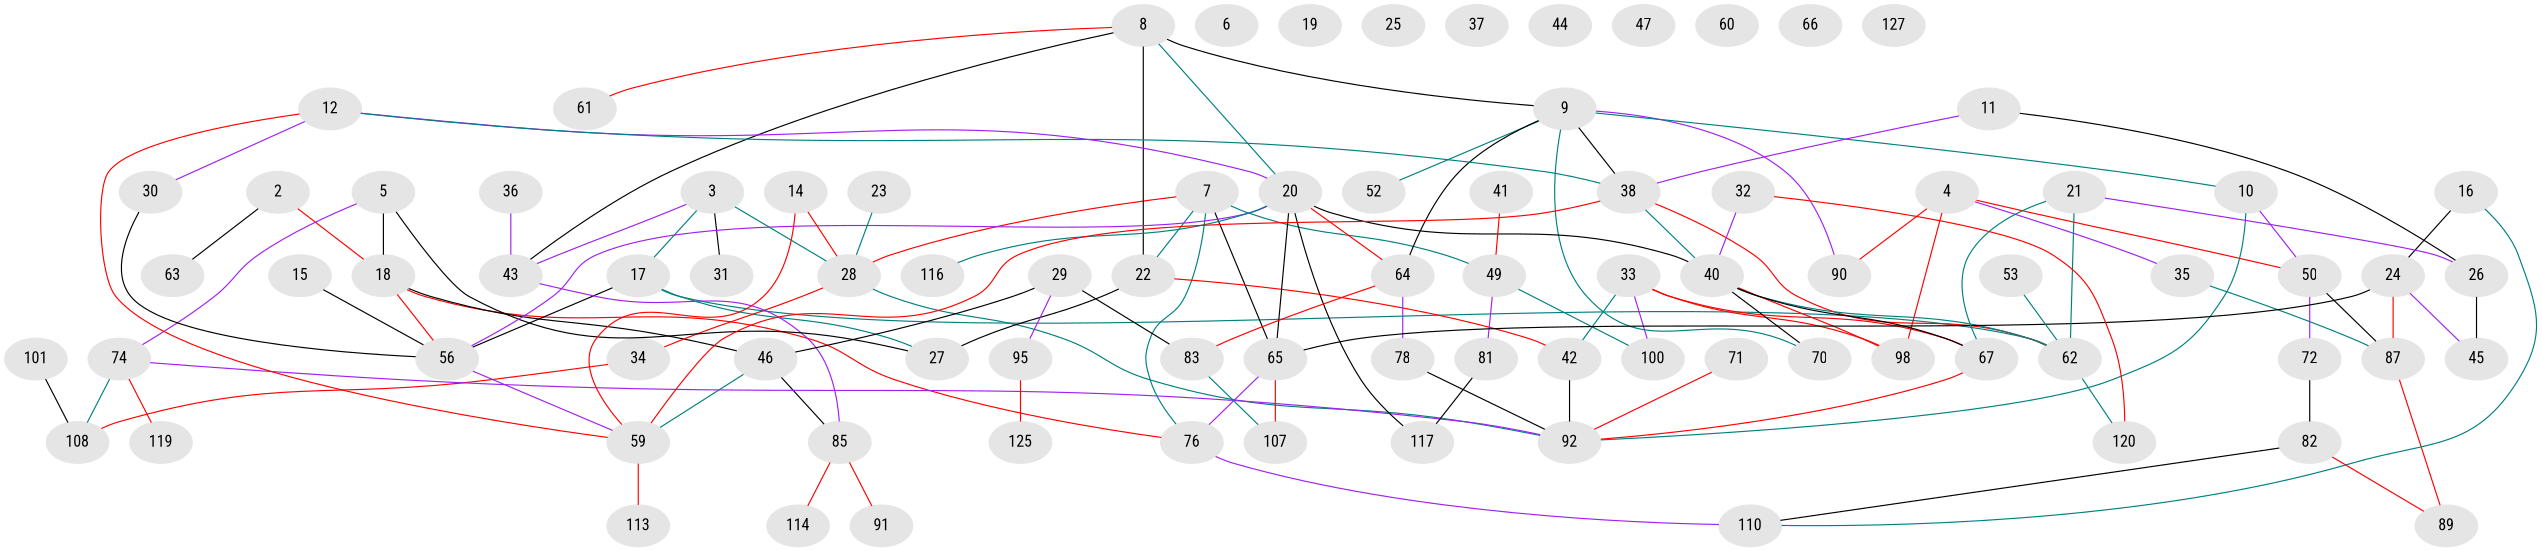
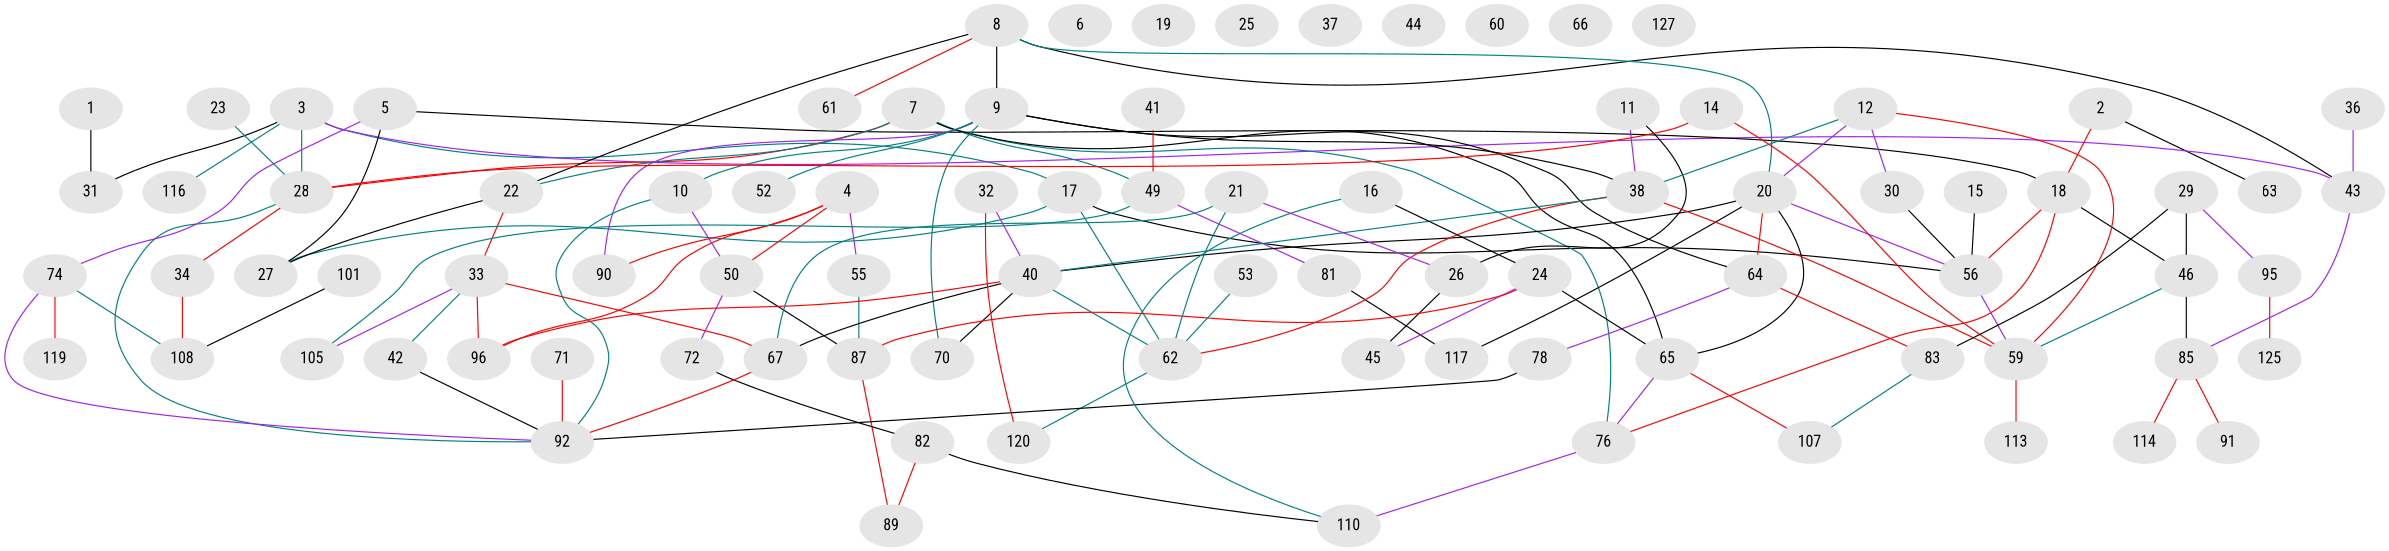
(1644, 25) -> none
none -> (91, 109)
(1112, 235) -> (238, 151)
(2182, 276) -> (859, 276)
(1362, 301) -> (494, 234)
(1653, 359) -> (312, 359)
(1903, 359) -> (479, 359)
